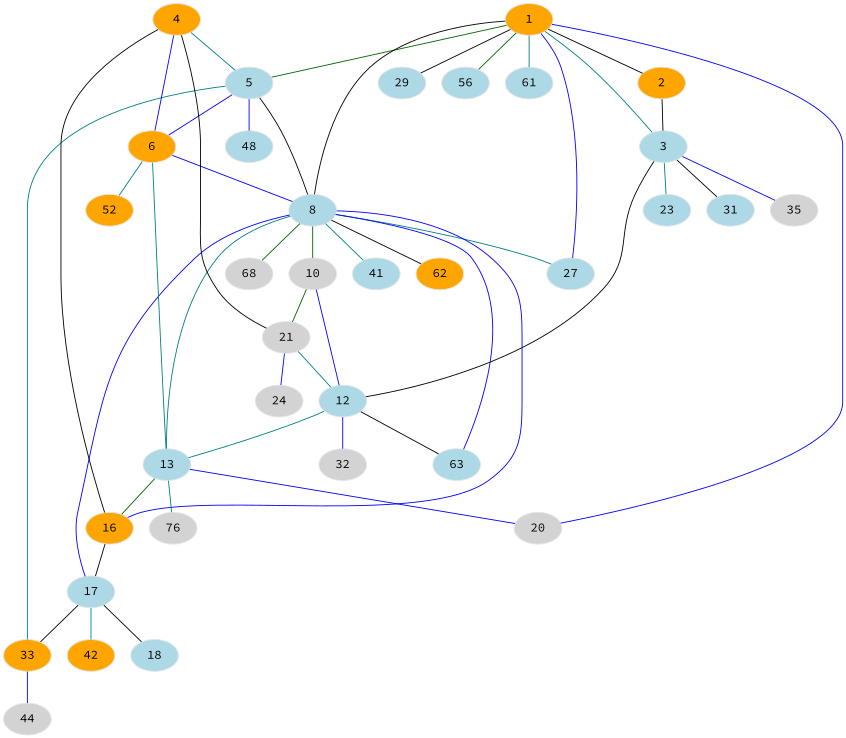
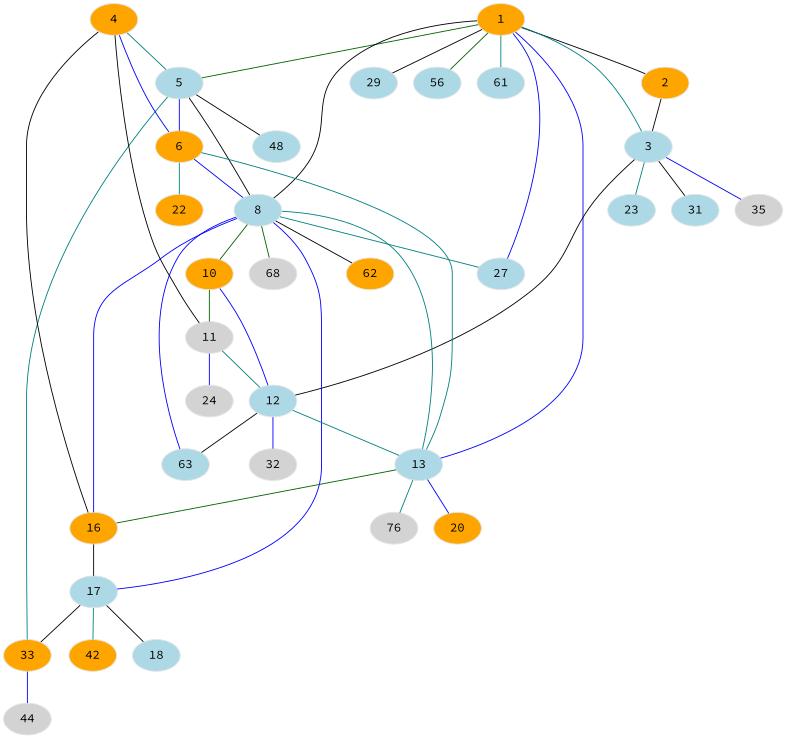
(249, 115) -> (228, 115)
(110, 210) -> (179, 210)
(843, 270) -> (583, 273)
(313, 274) -> (209, 274)
(376, 274) -> none
(286, 337) -> (209, 337)
(538, 528) -> (458, 528)
